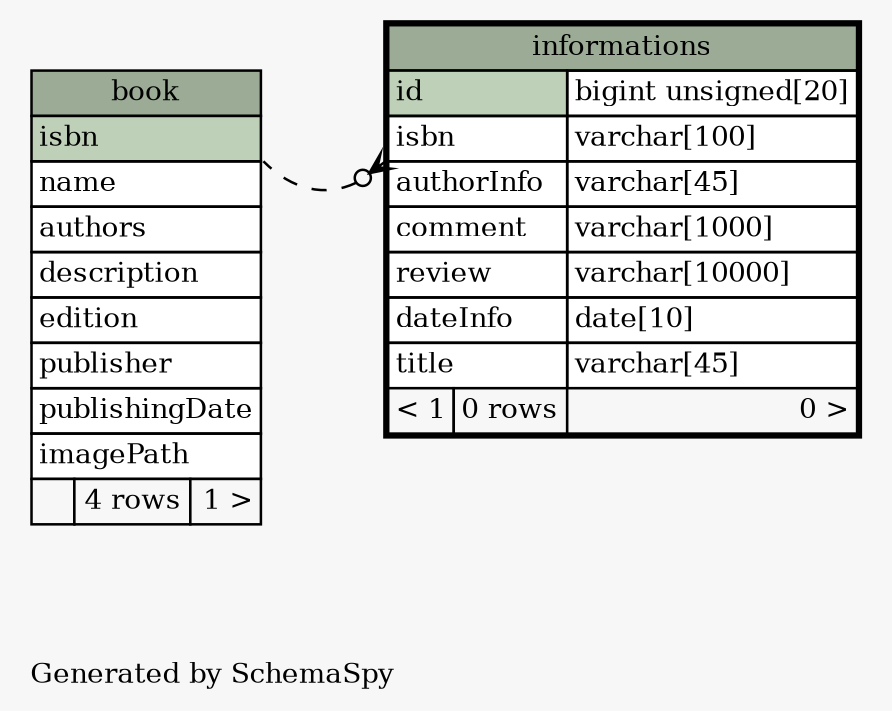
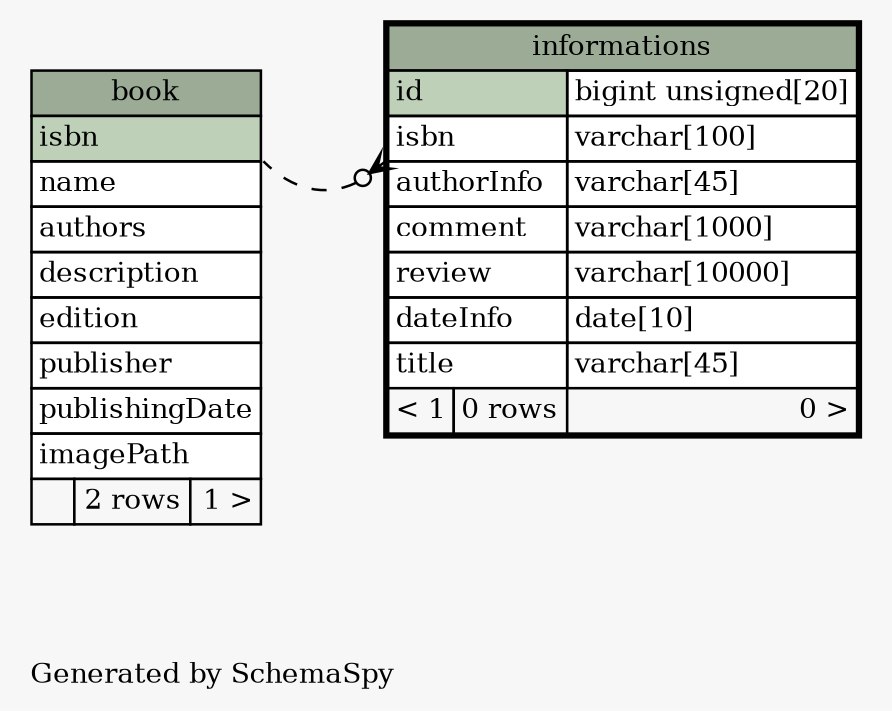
(134, 500) -> (134, 500)
